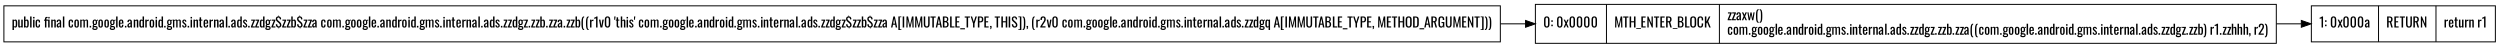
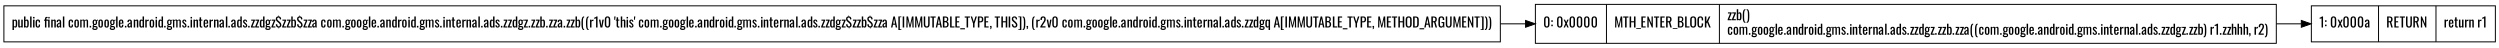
(1745, 16) -> (1739, 16)
